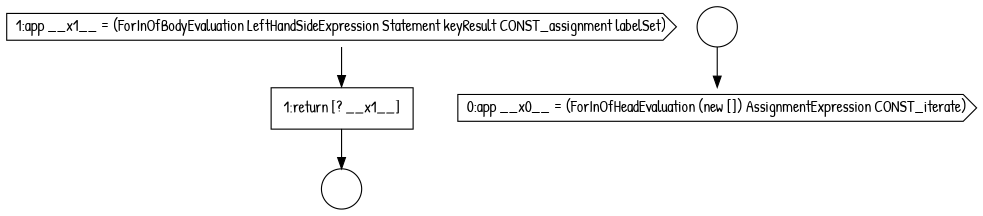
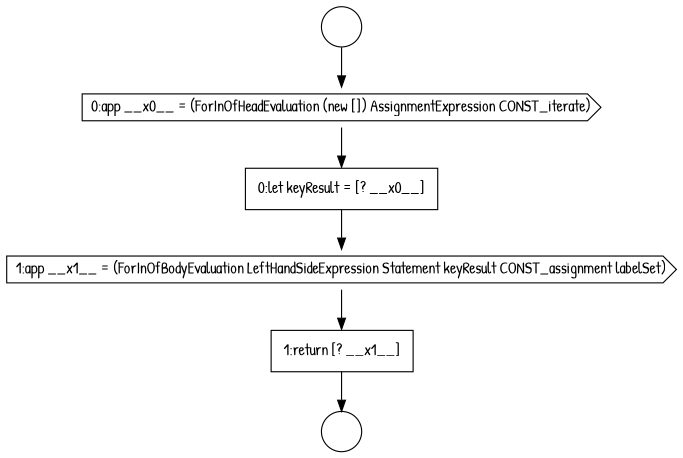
none -> (342, 188)
